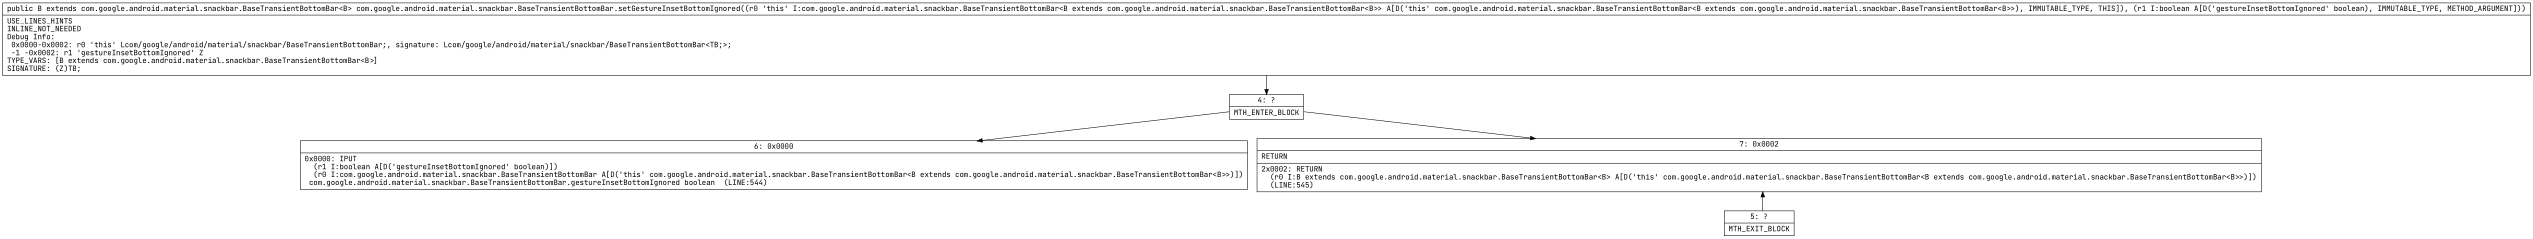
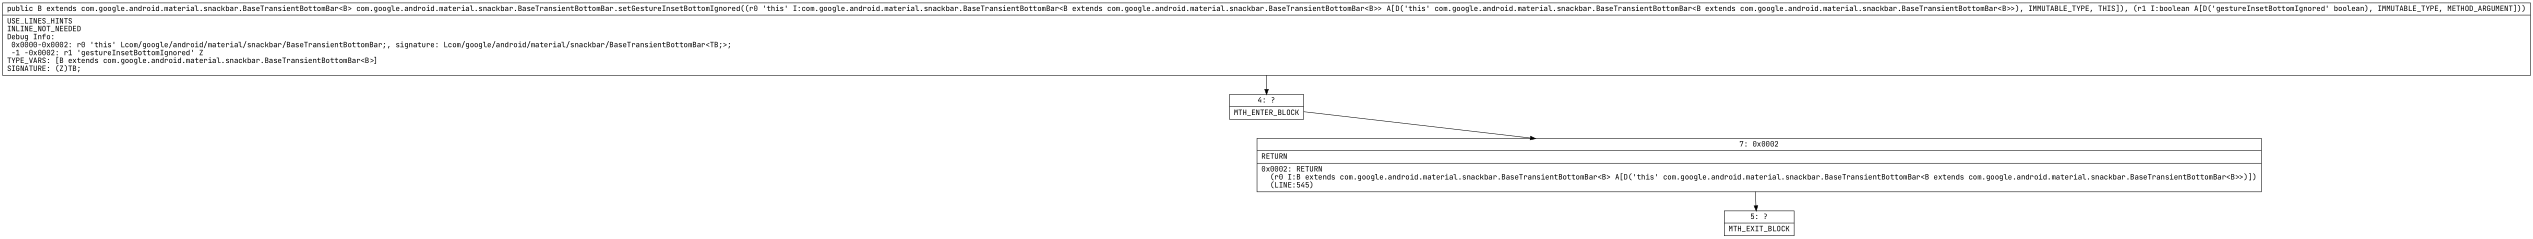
(774, 165) -> none
(1296, 169) -> (1296, 169)
(1763, 204) -> (1756, 199)
